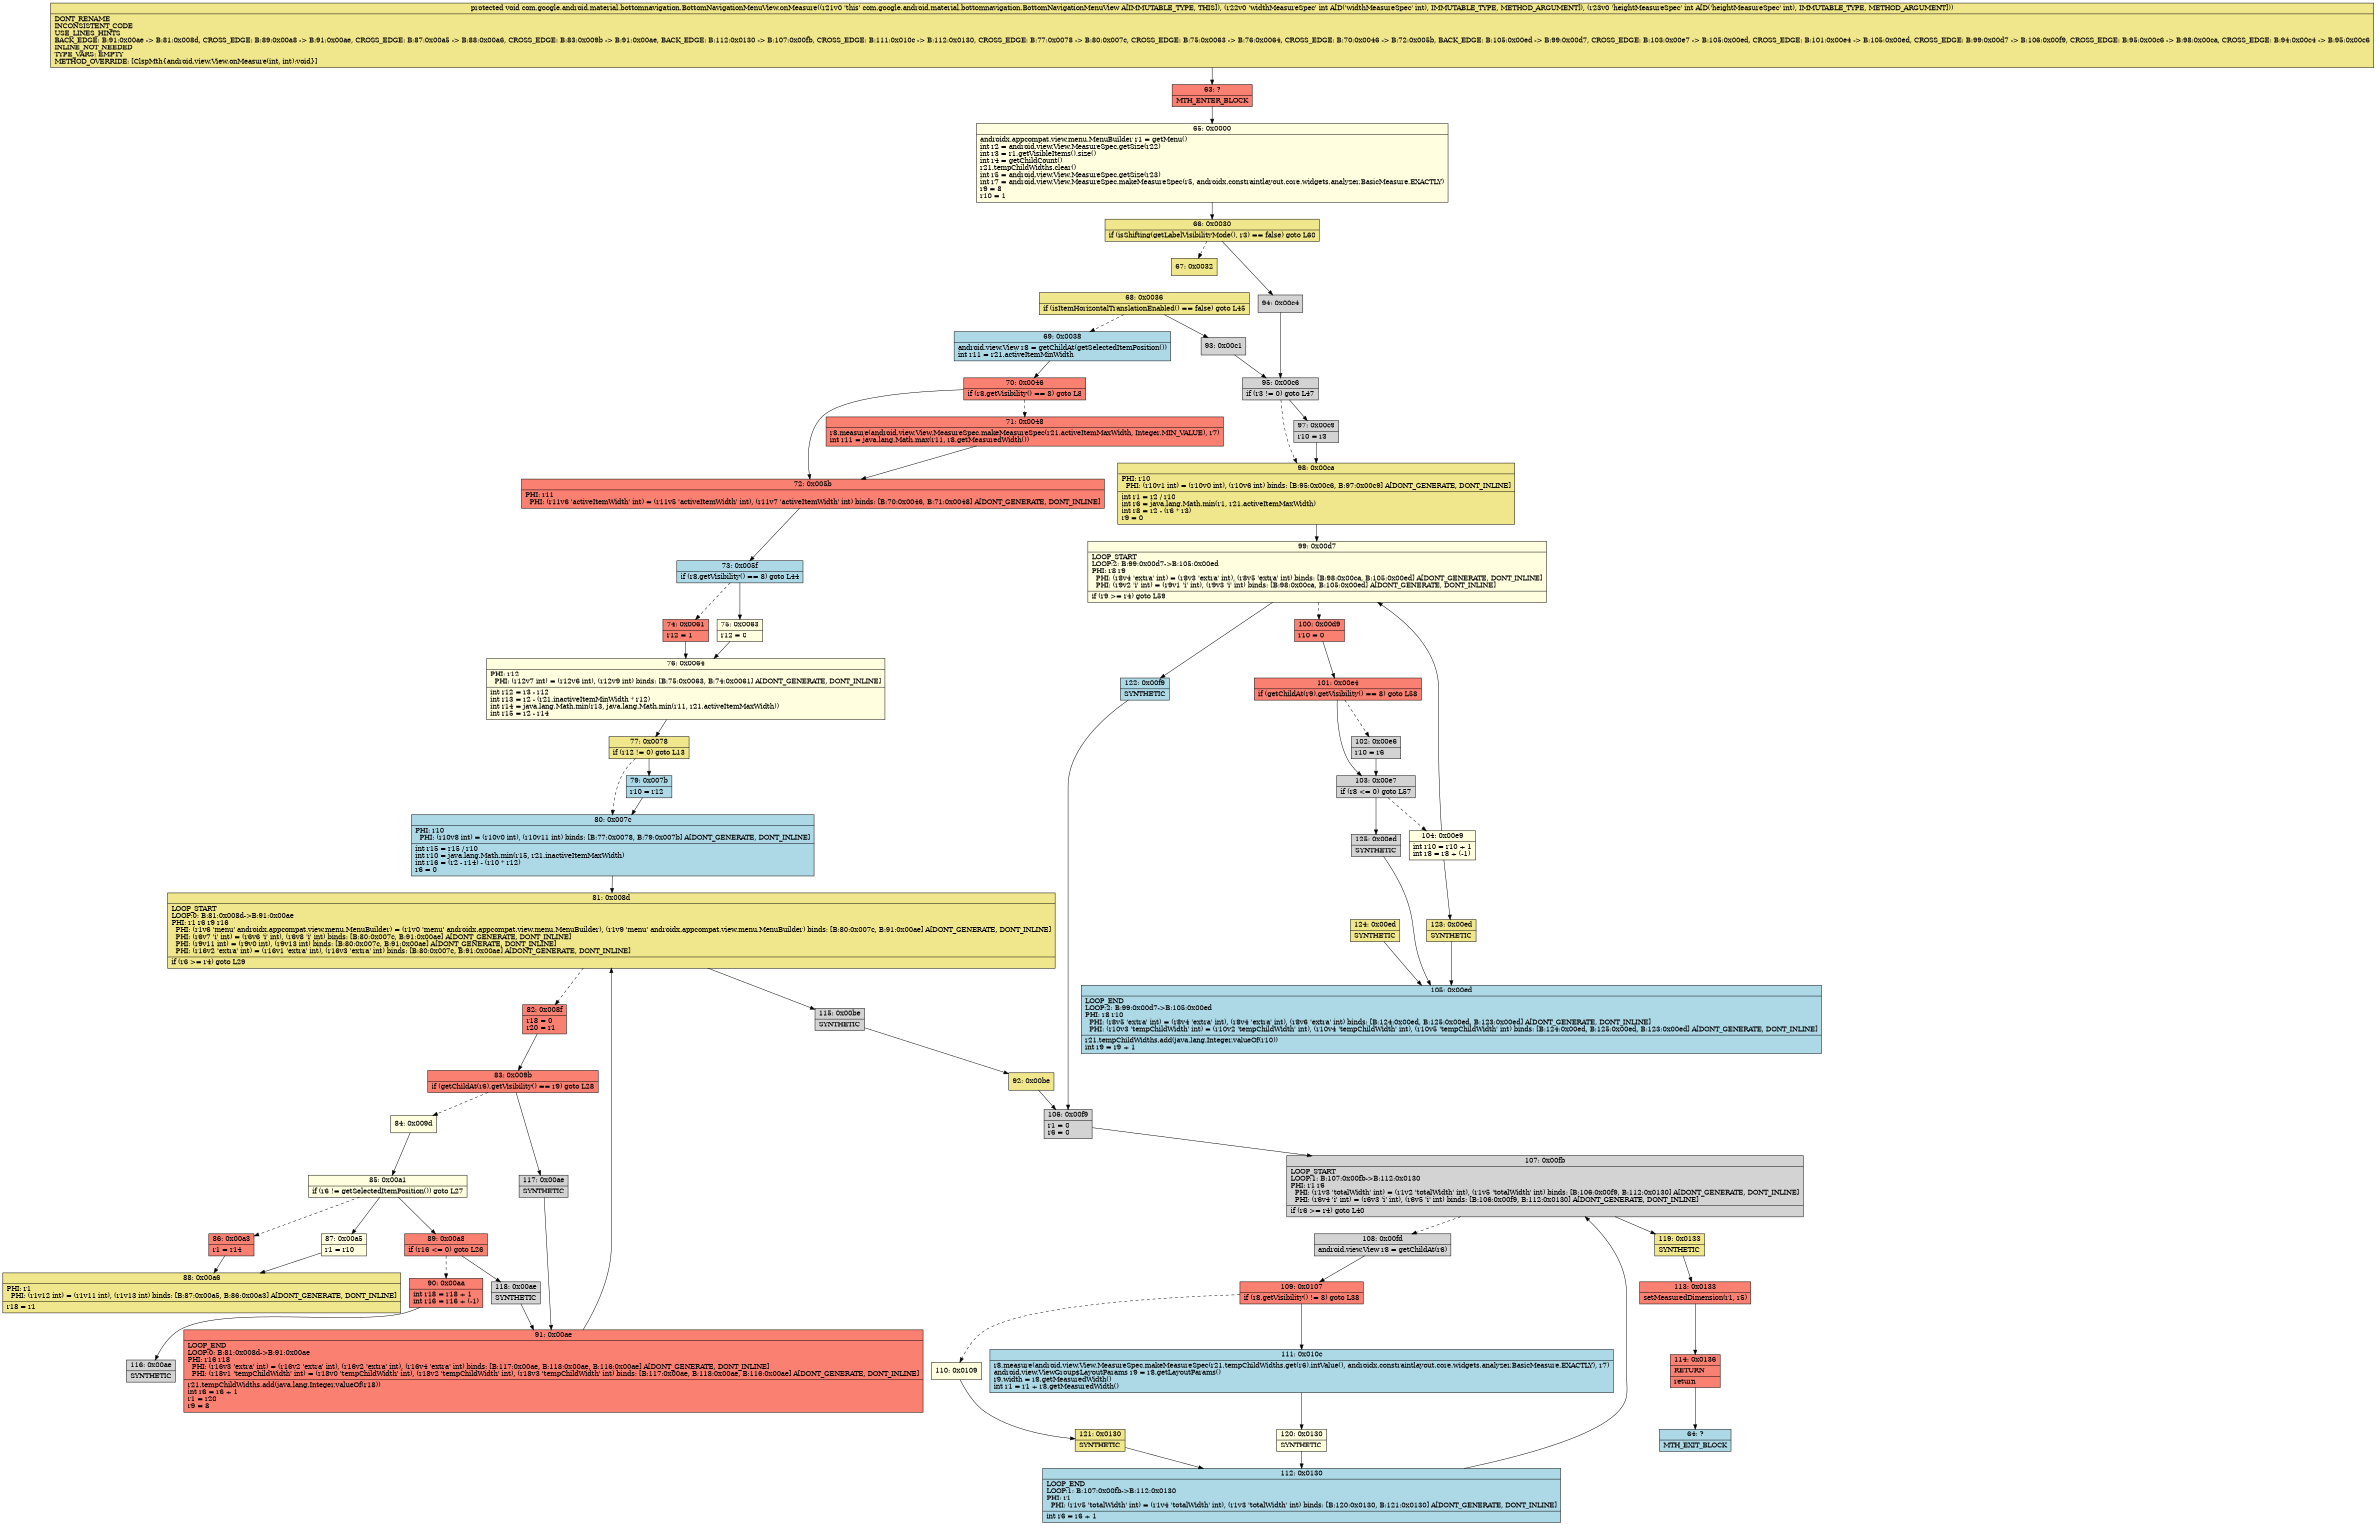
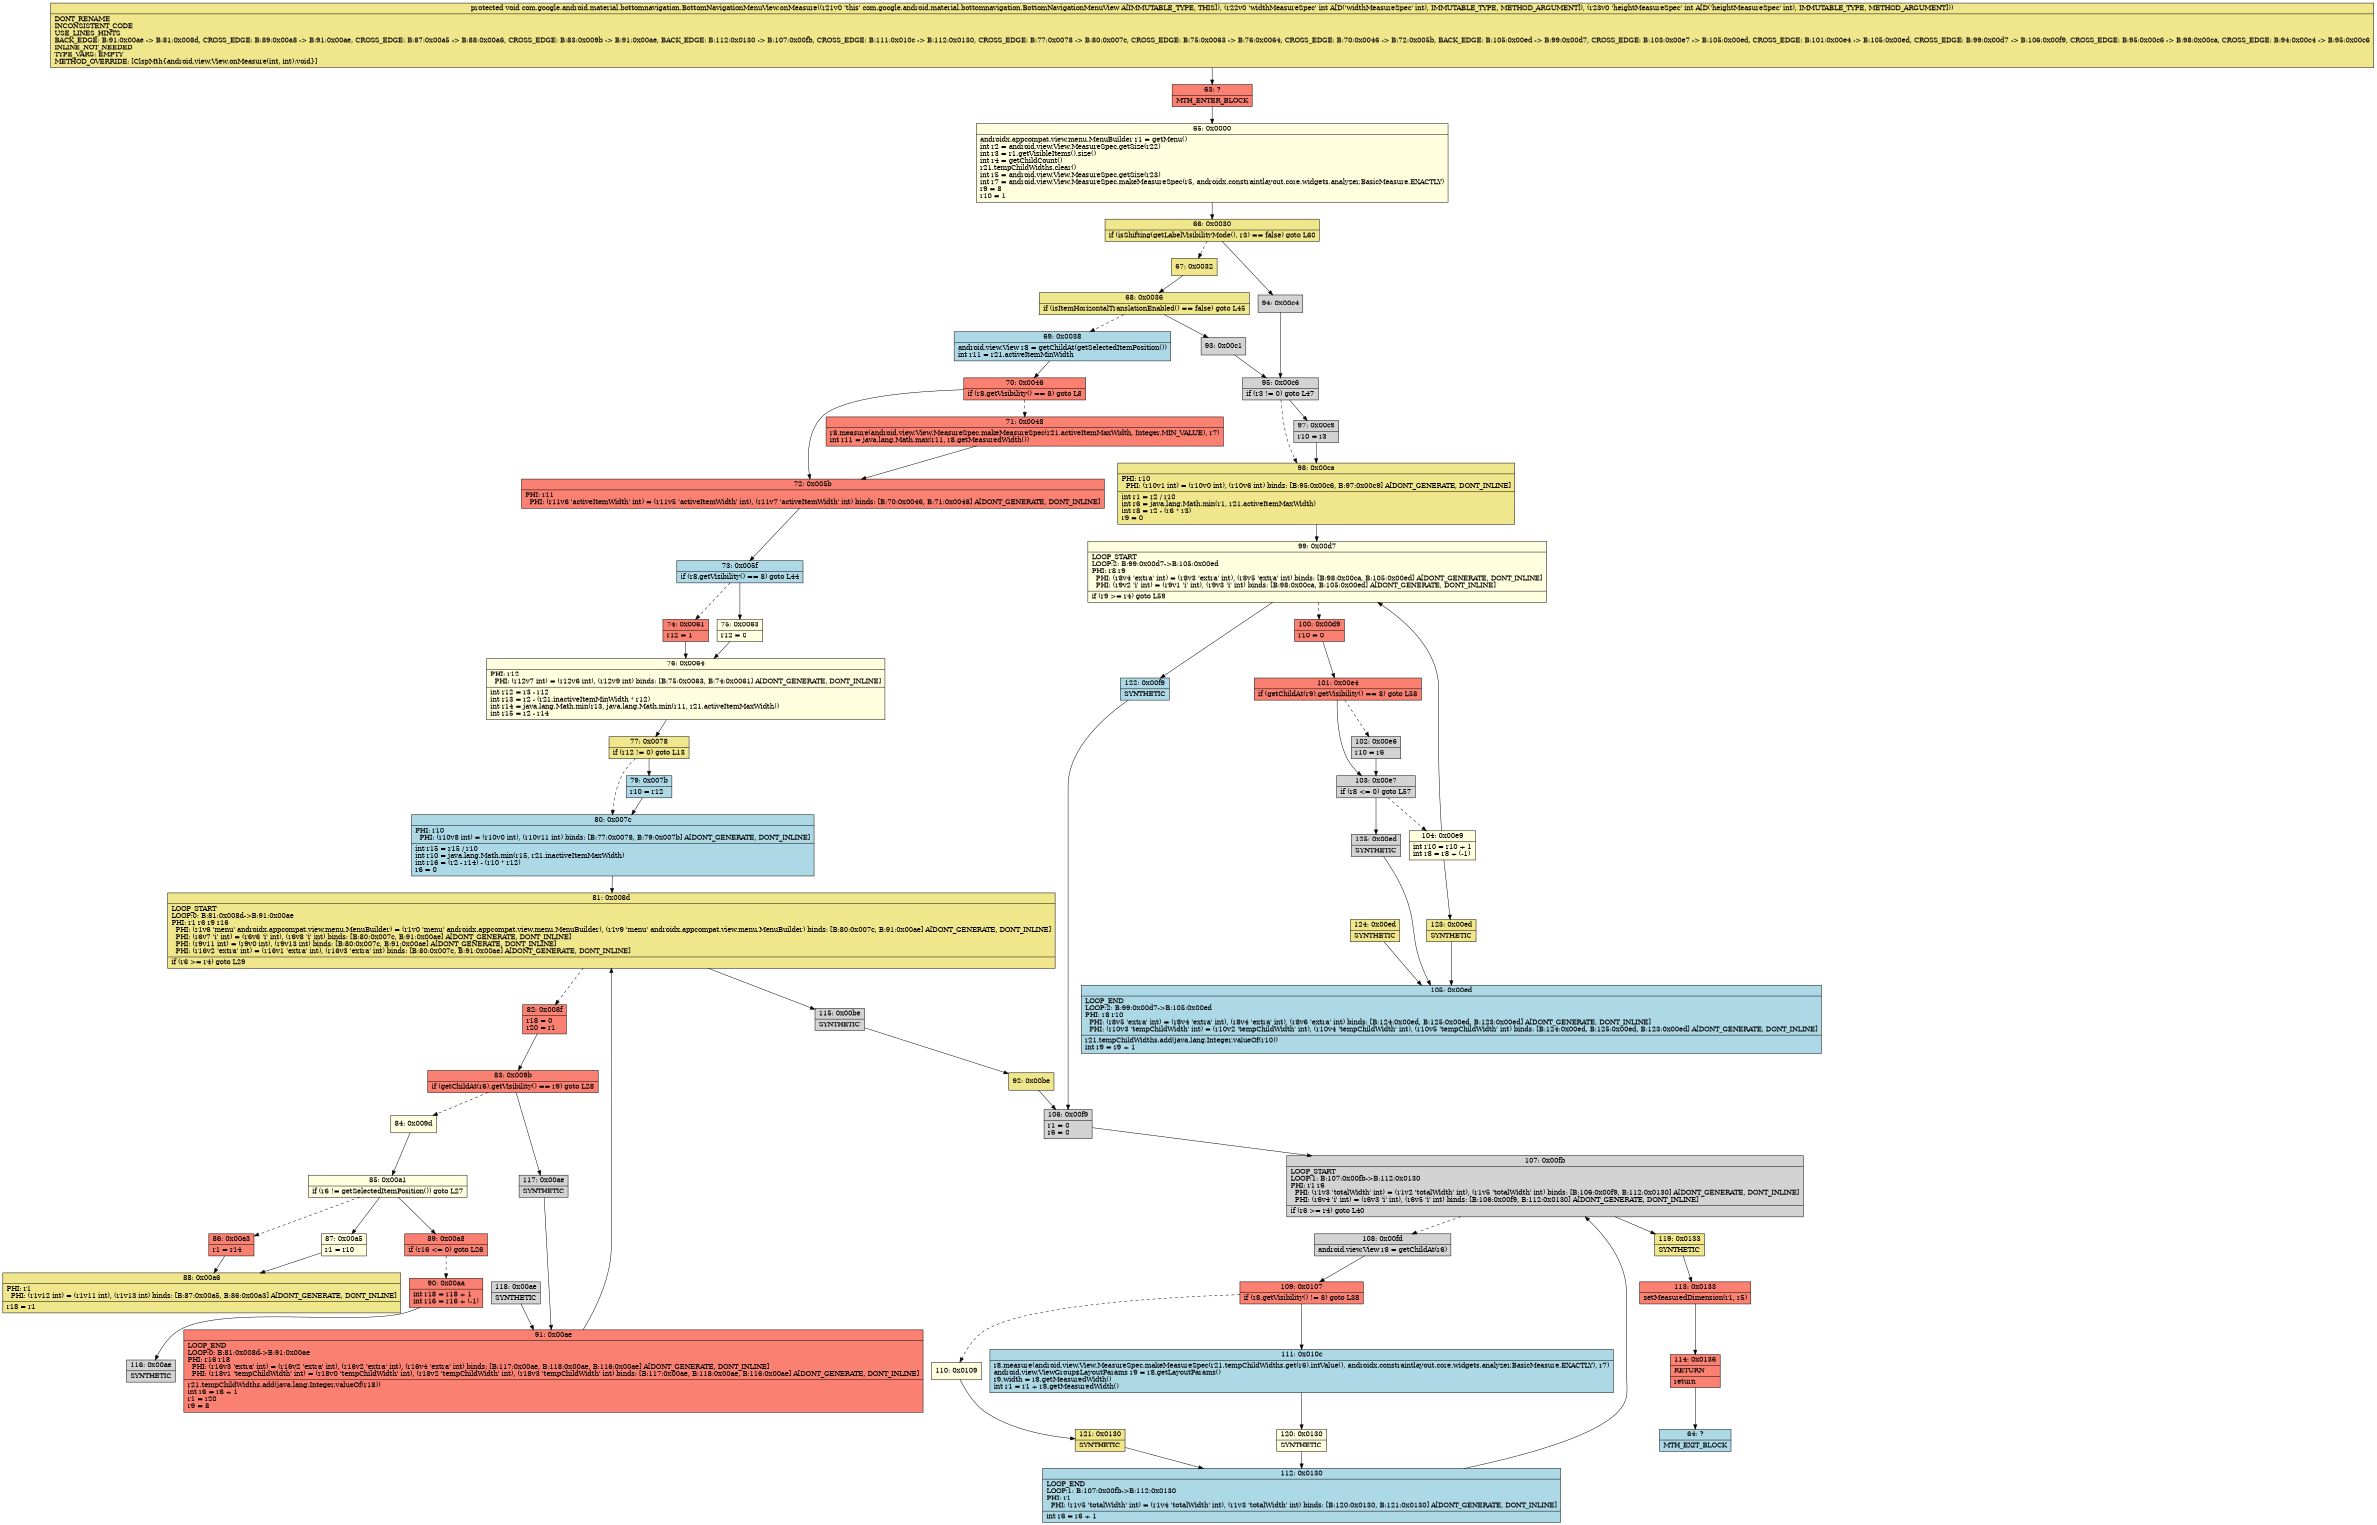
none -> (1173, 283)
(479, 1268) -> none
